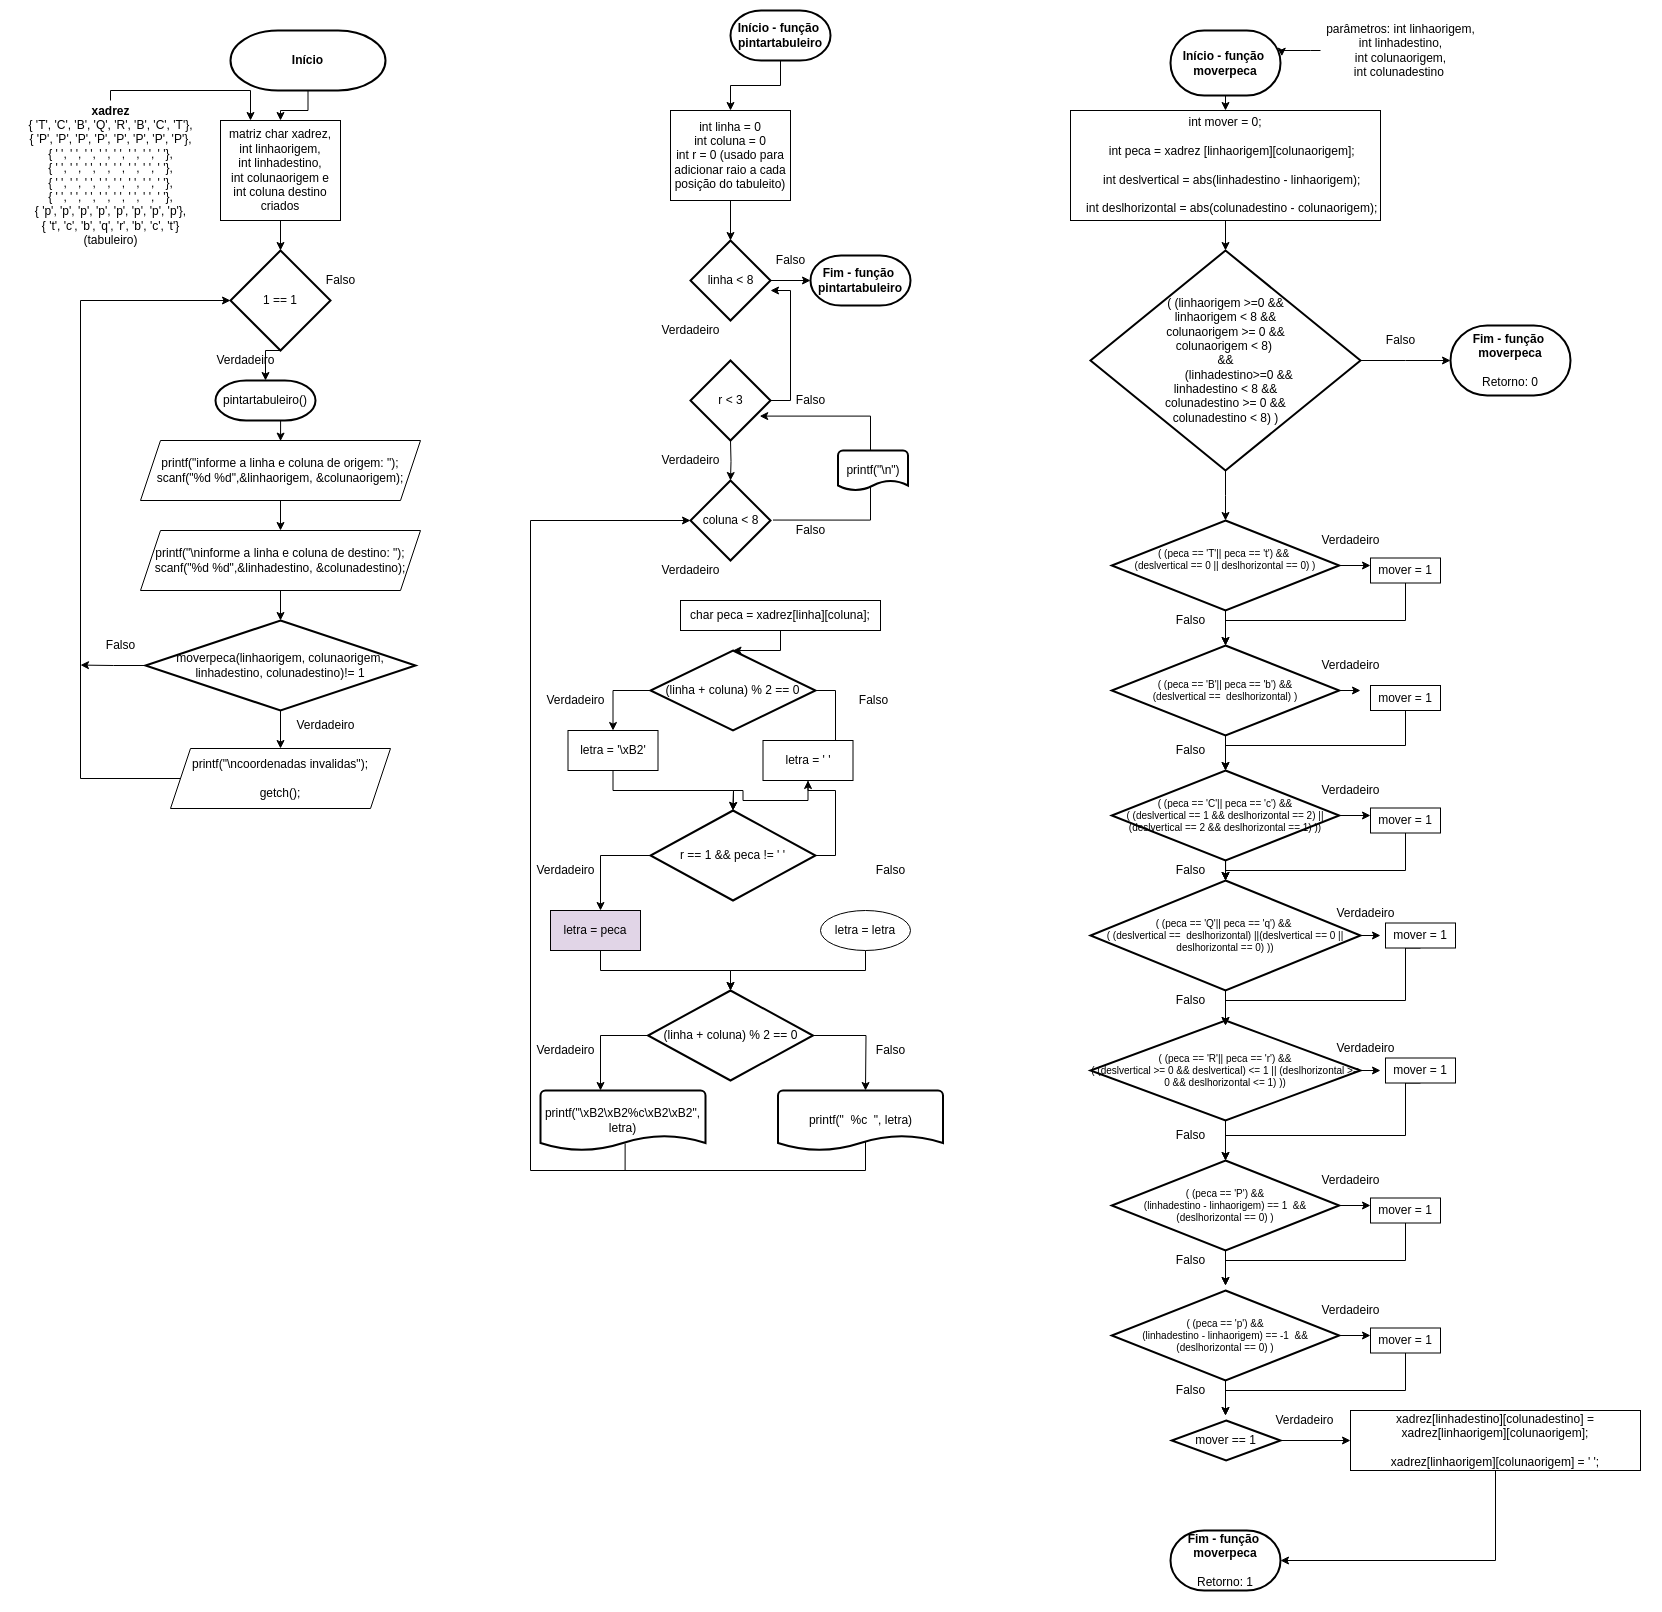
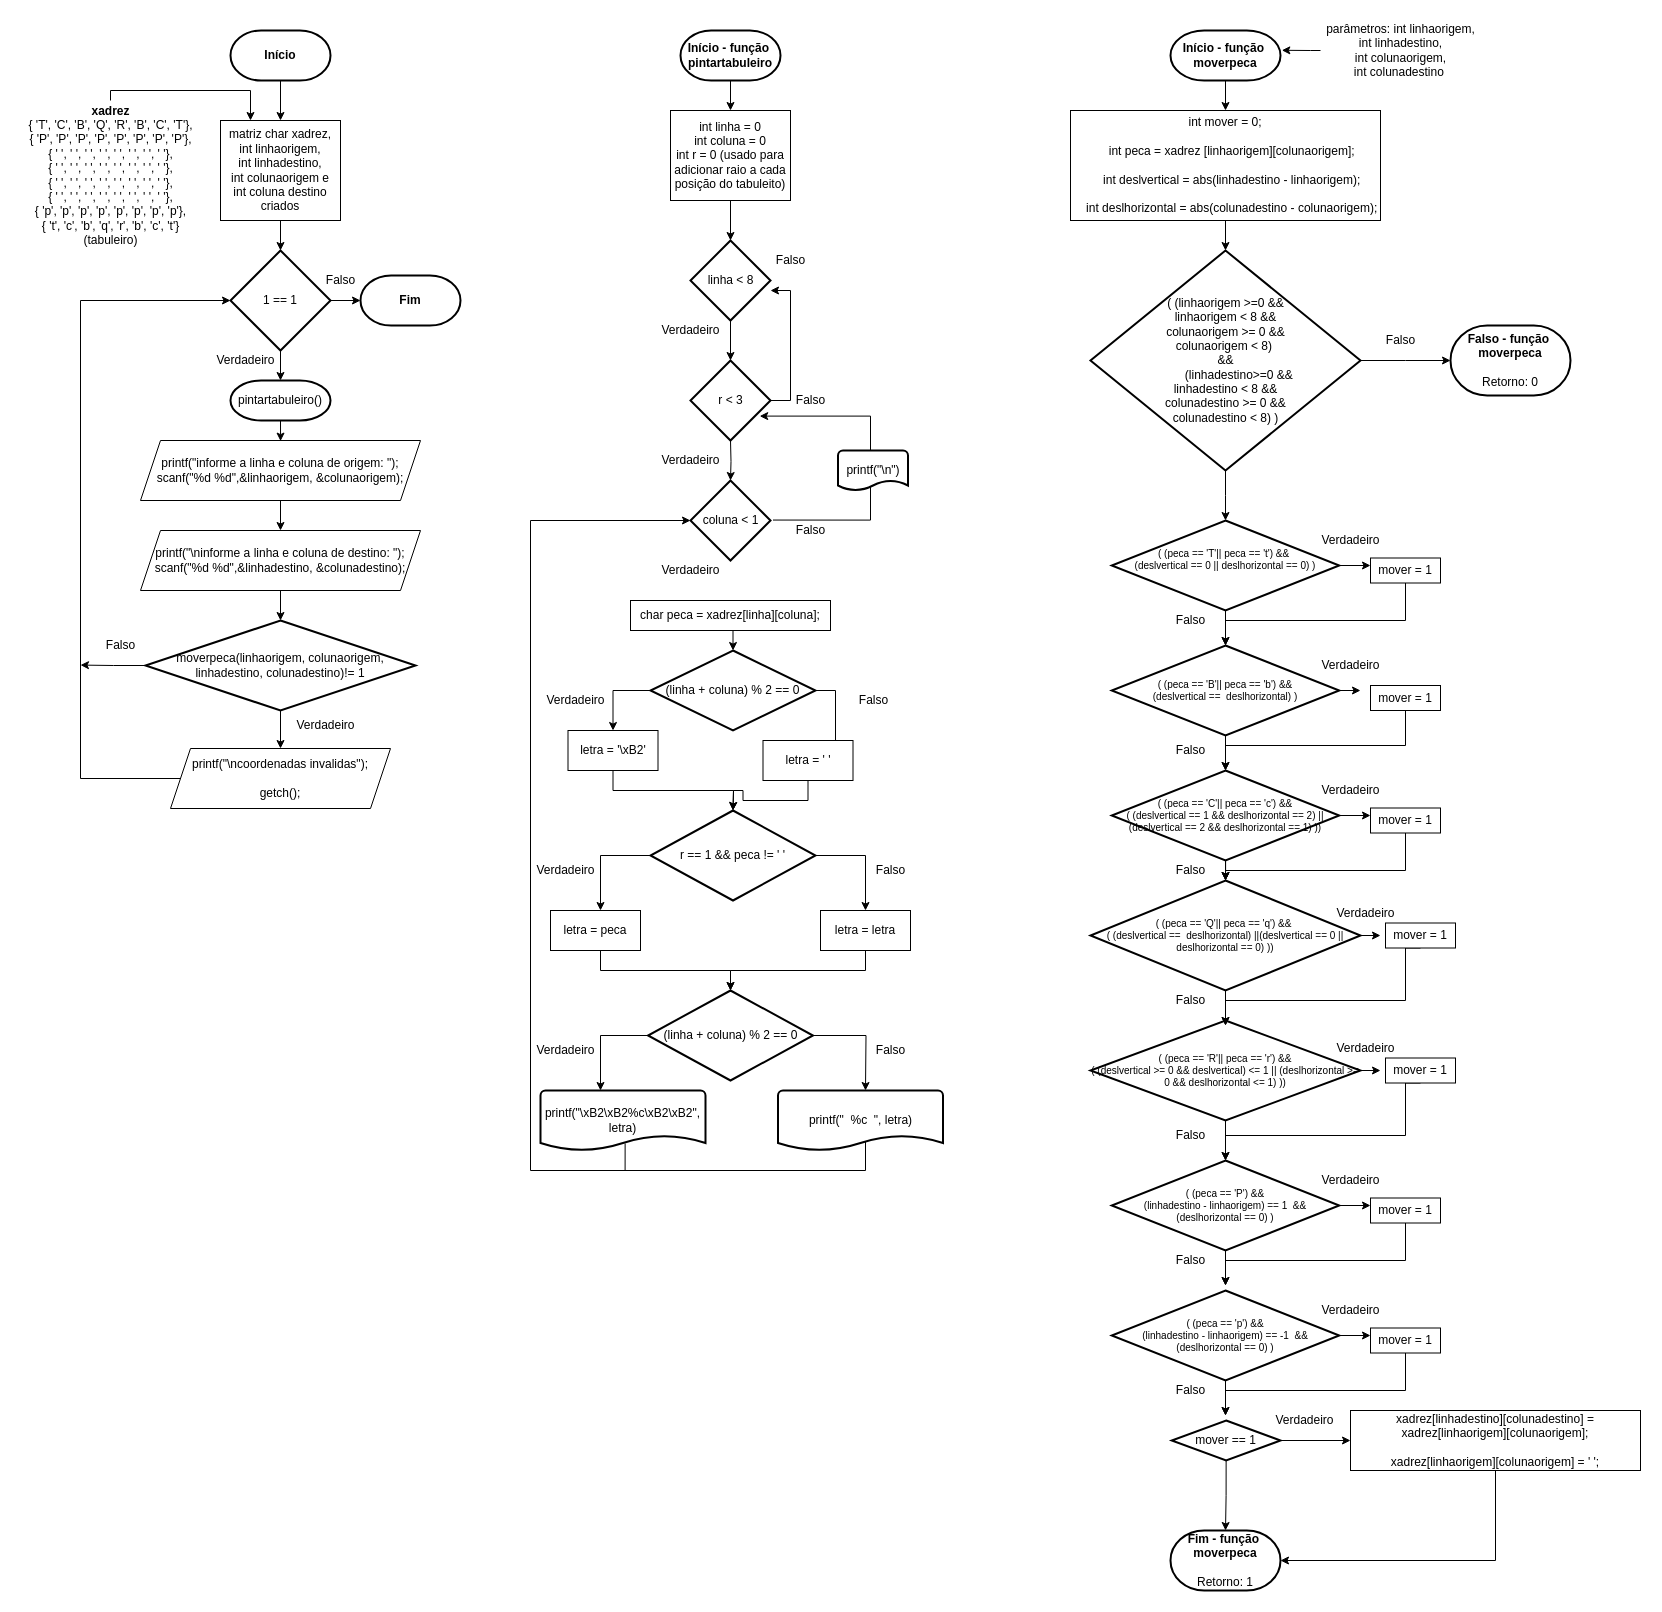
(781, 36) -> (731, 56)
(308, 61) -> (281, 56)
(1226, 63) -> (1226, 56)
(787, 281) -> none
(861, 281) -> none
none -> (342, 301)
none -> (411, 301)
none -> (731, 337)
(1511, 361) -> (1511, 361)
(266, 401) -> (281, 401)
(731, 521) -> (731, 521)
(781, 616) -> (731, 616)
(836, 812) -> (866, 864)
(596, 931) -> (596, 931)
(866, 931) -> (866, 931)
none -> (1226, 1492)
